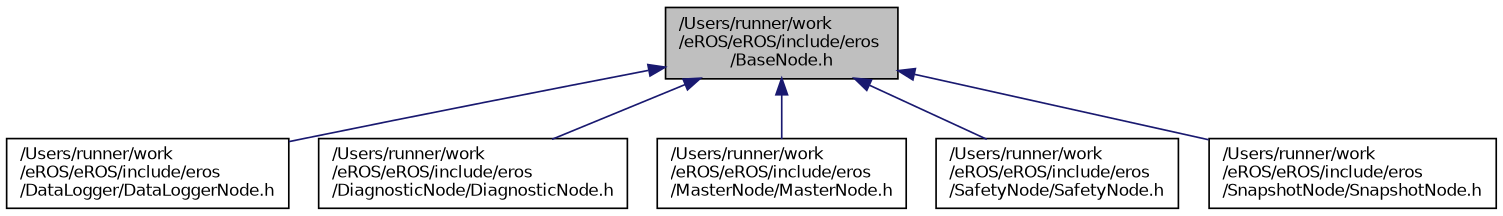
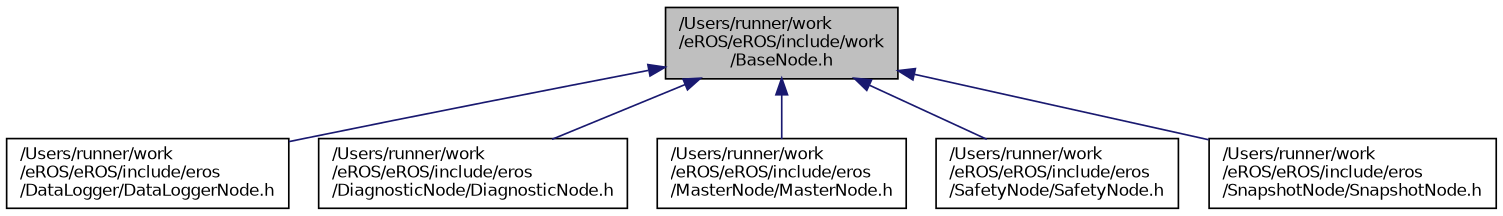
(782, 43) -> (782, 43)
